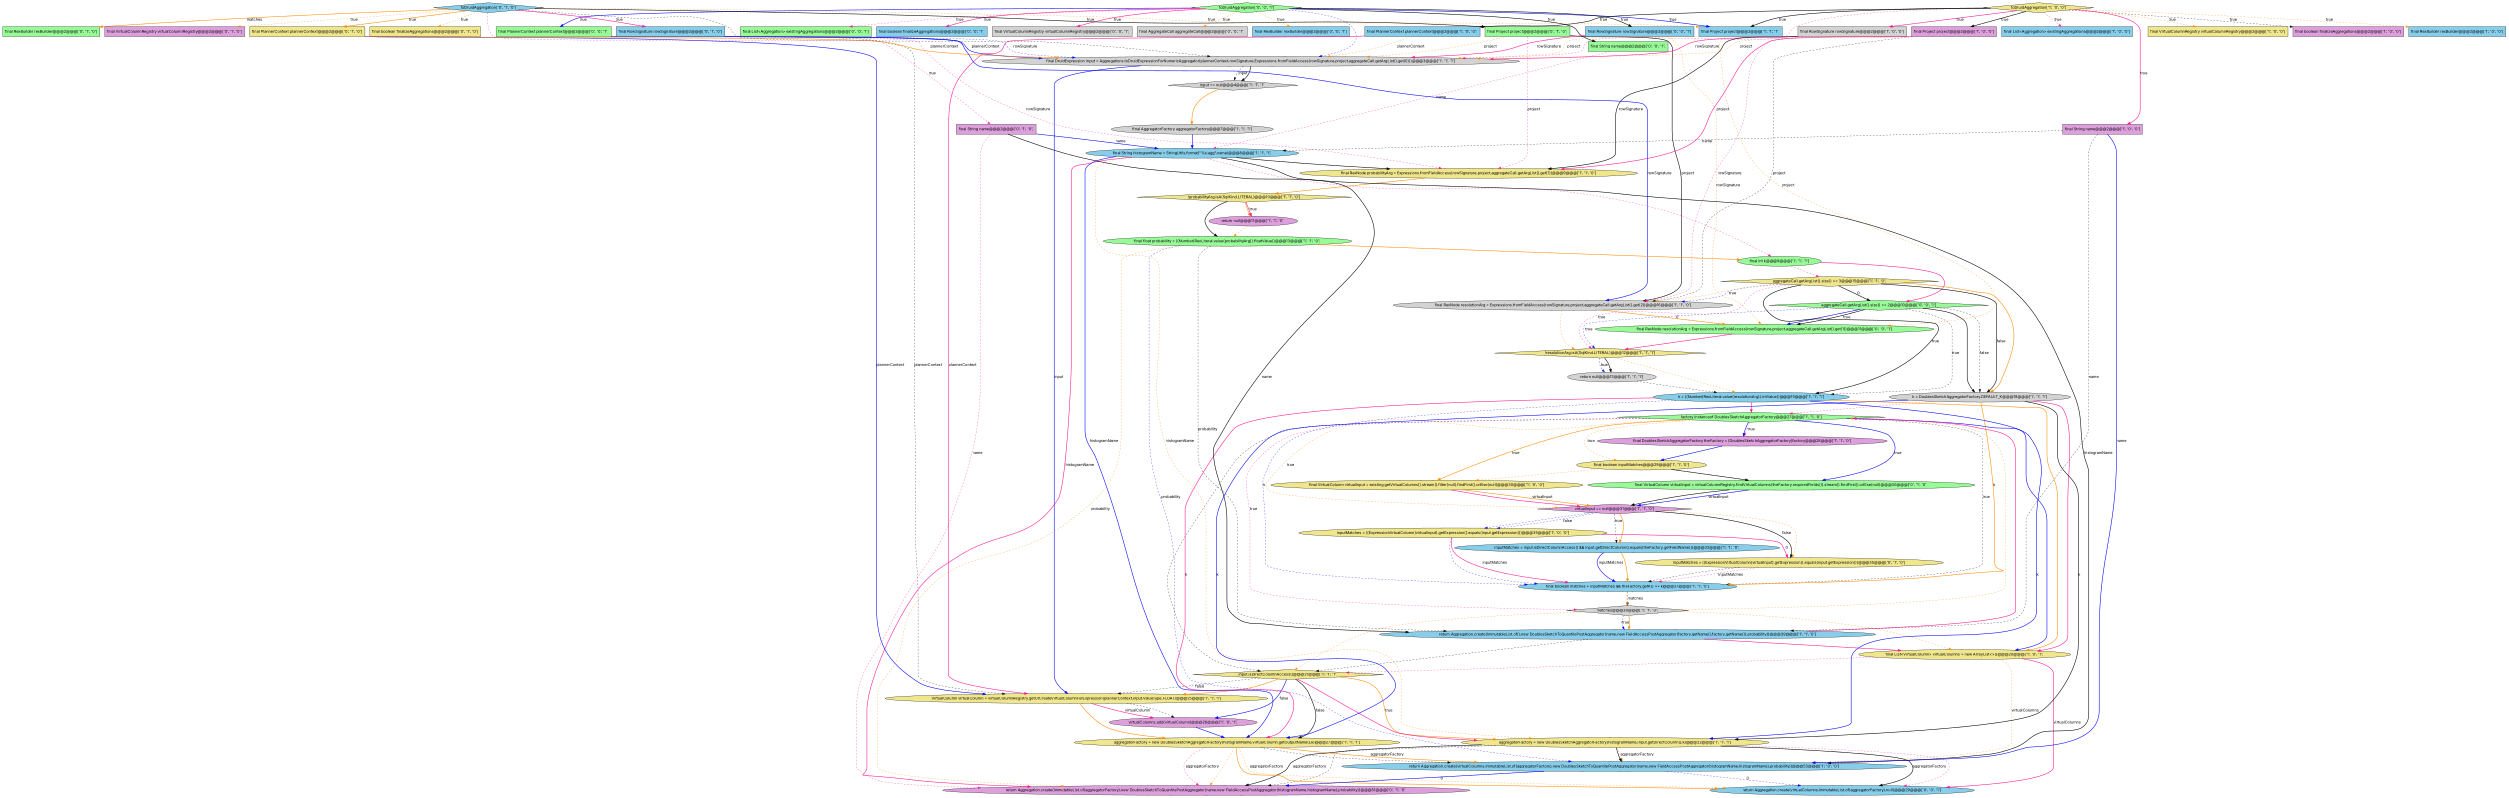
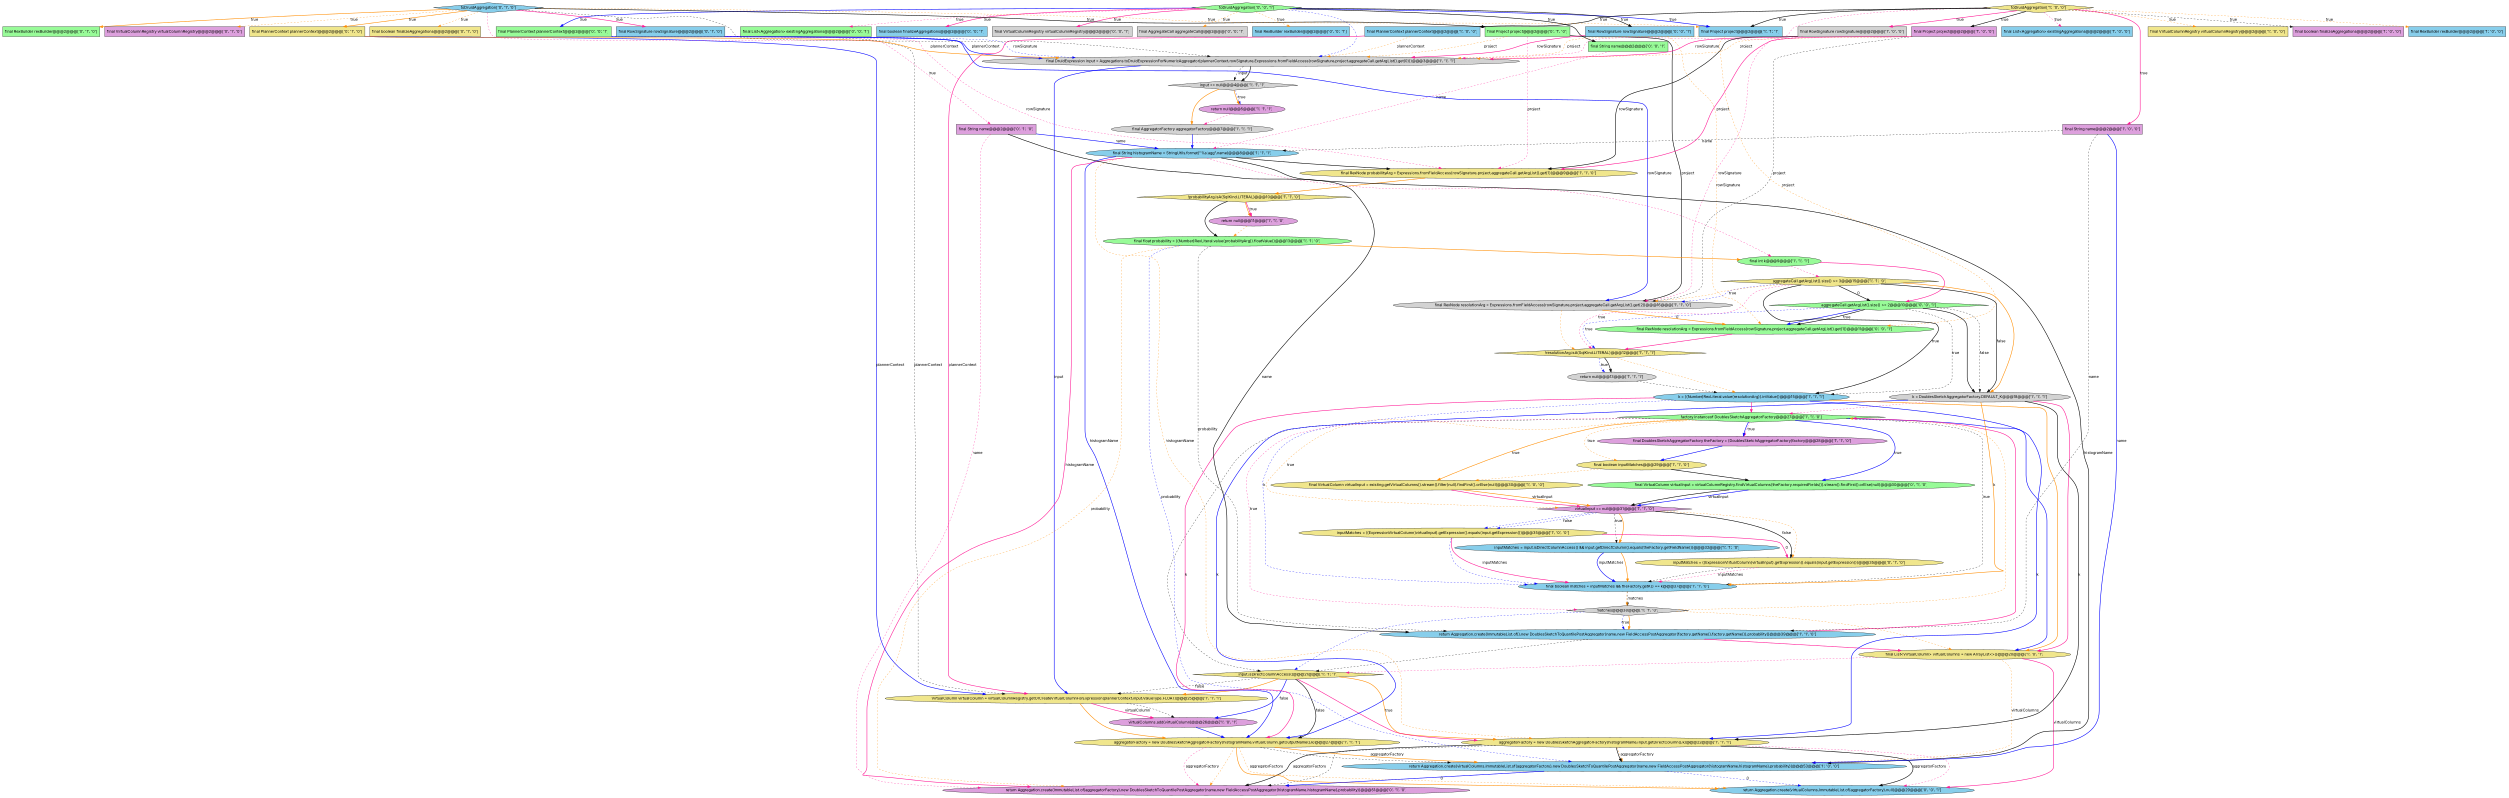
(255, 20) -> (255, 20)
none -> (1242, 109)
(1436, 621) -> (1436, 621)
